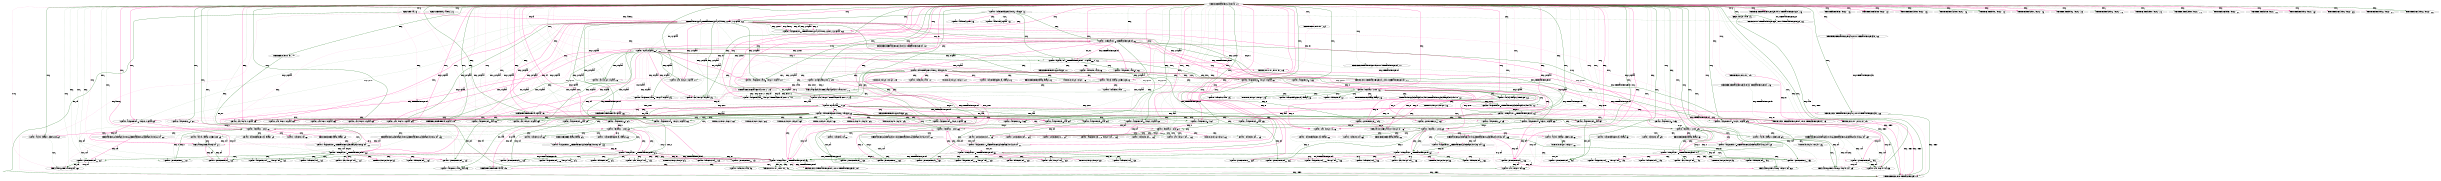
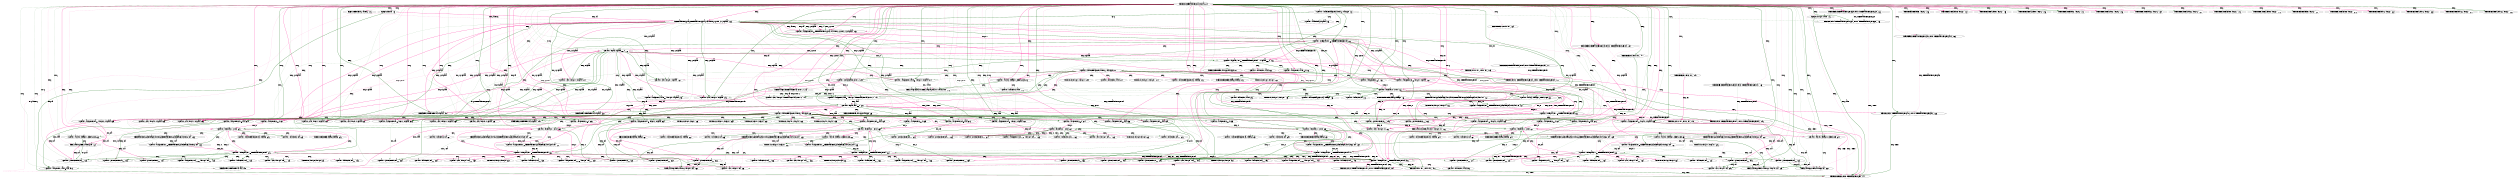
none -> (734, 5)
(547, 8) -> (885, 11)
none -> (1563, 14)
(962, 22) -> none
(1247, 103) -> none
(490, 105) -> (493, 109)
(723, 121) -> none
